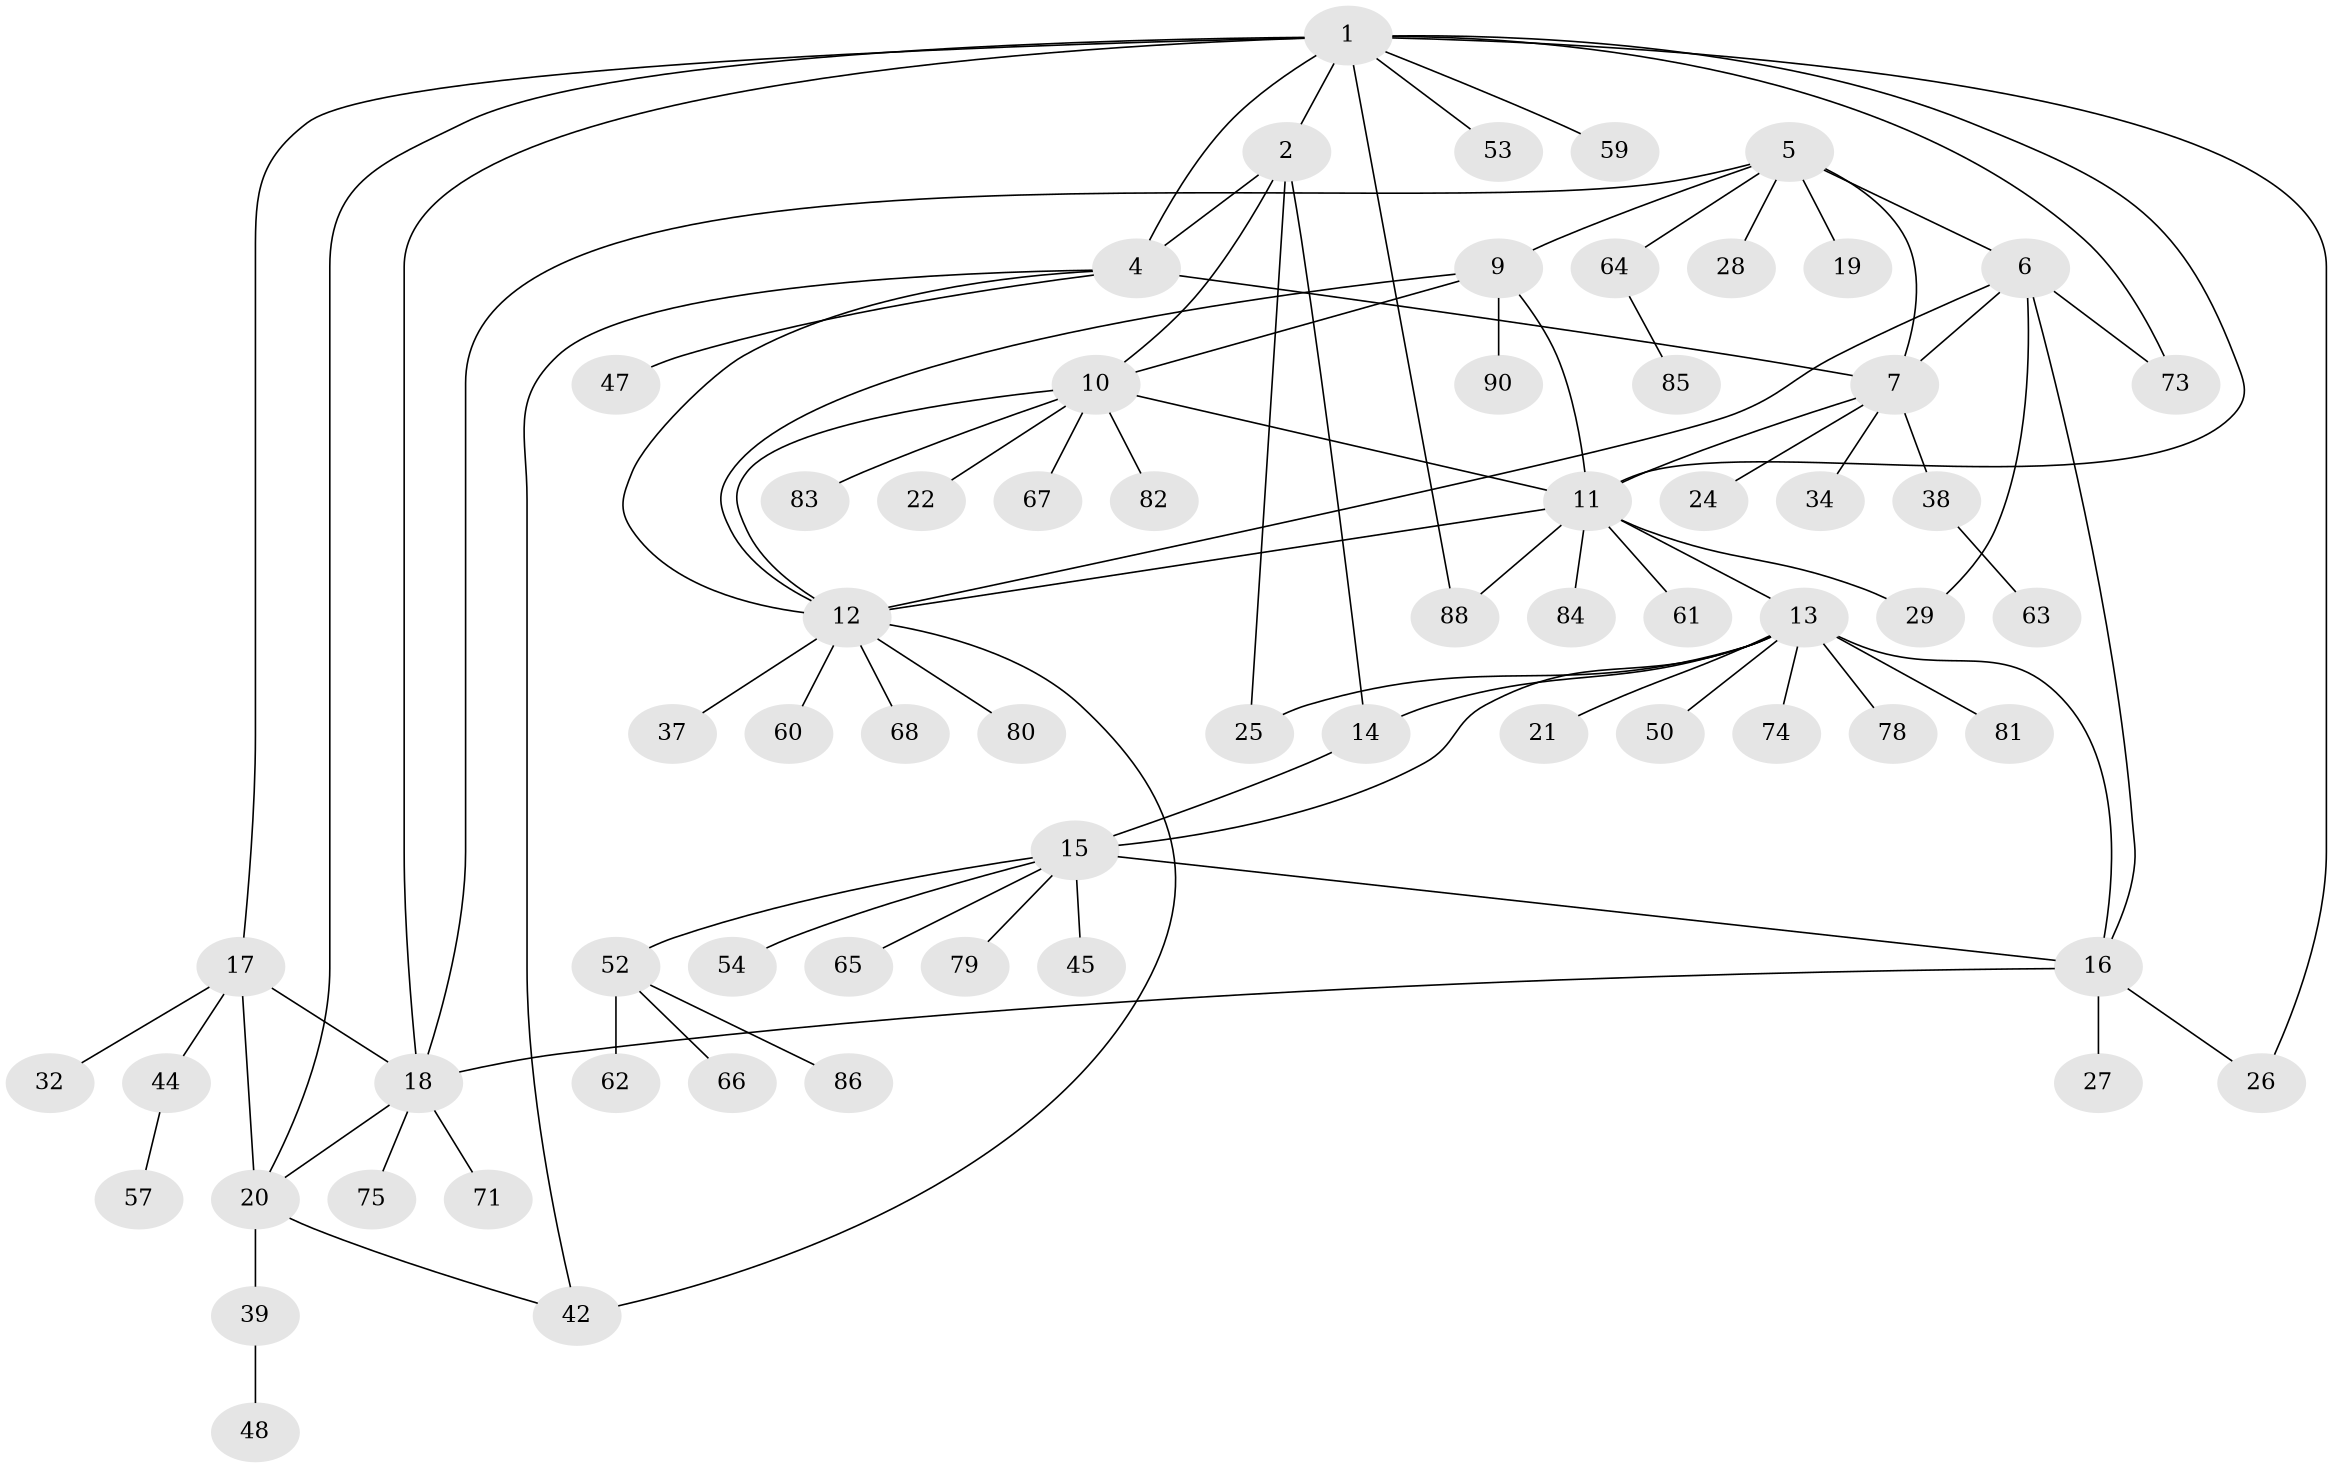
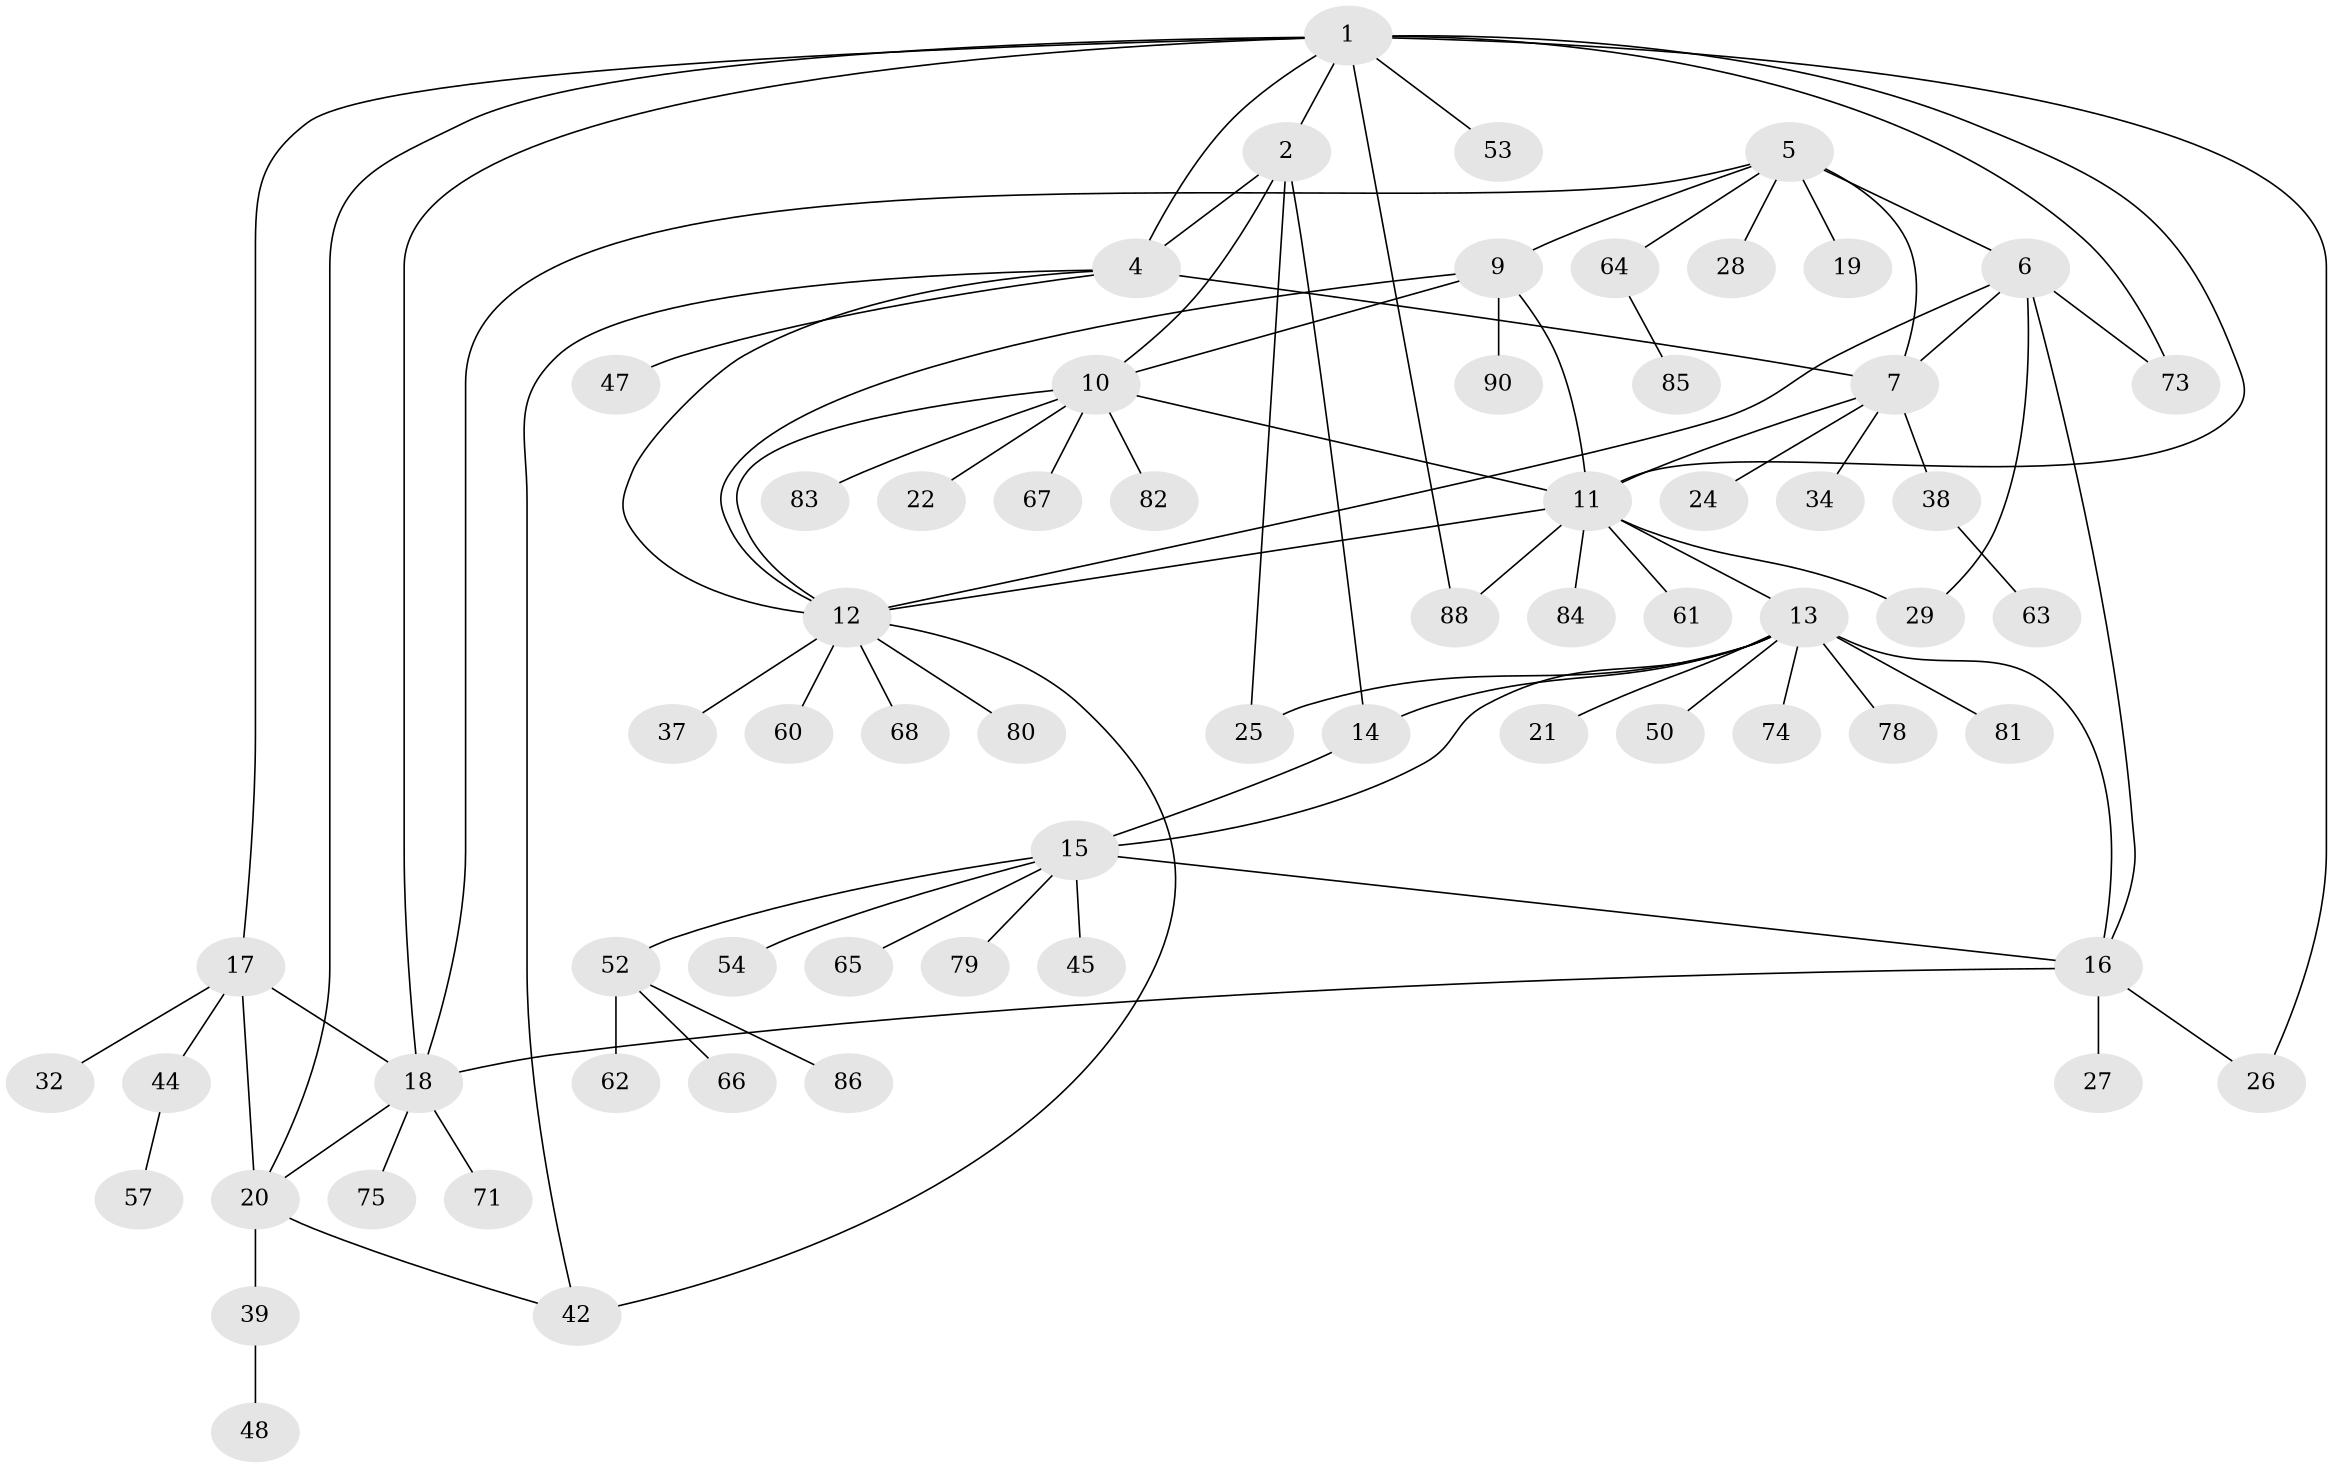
(1615, 152) -> none
